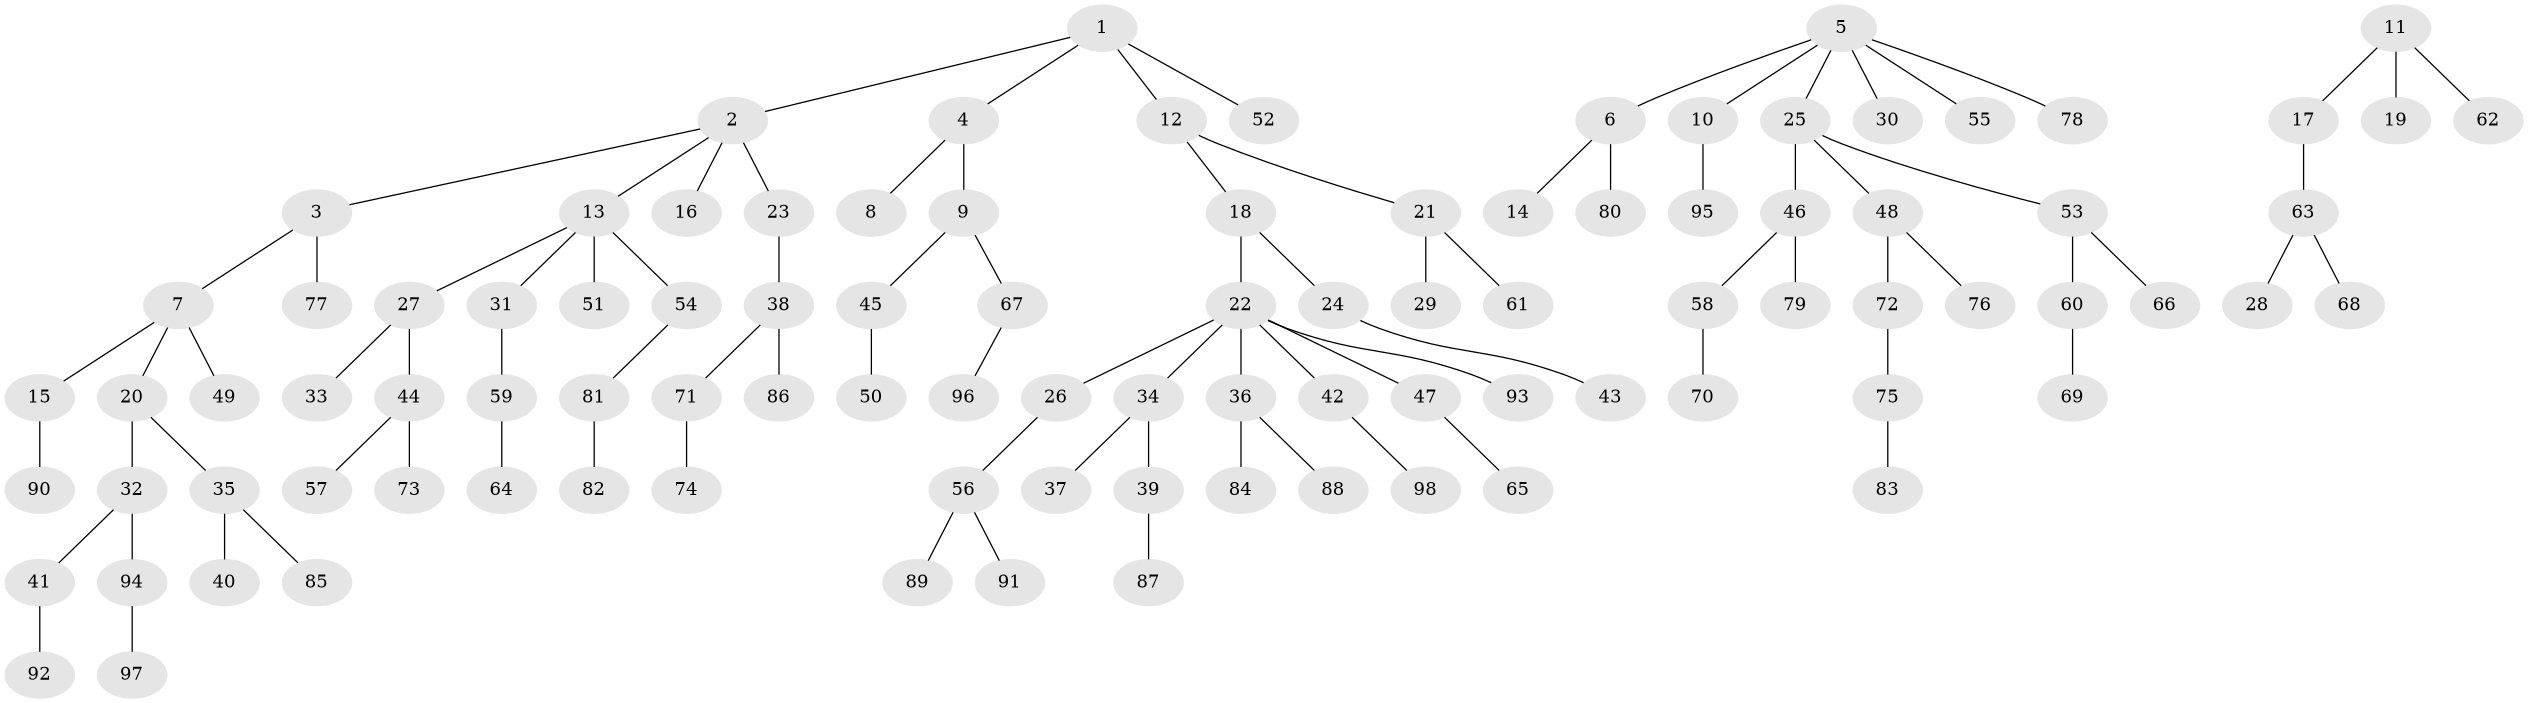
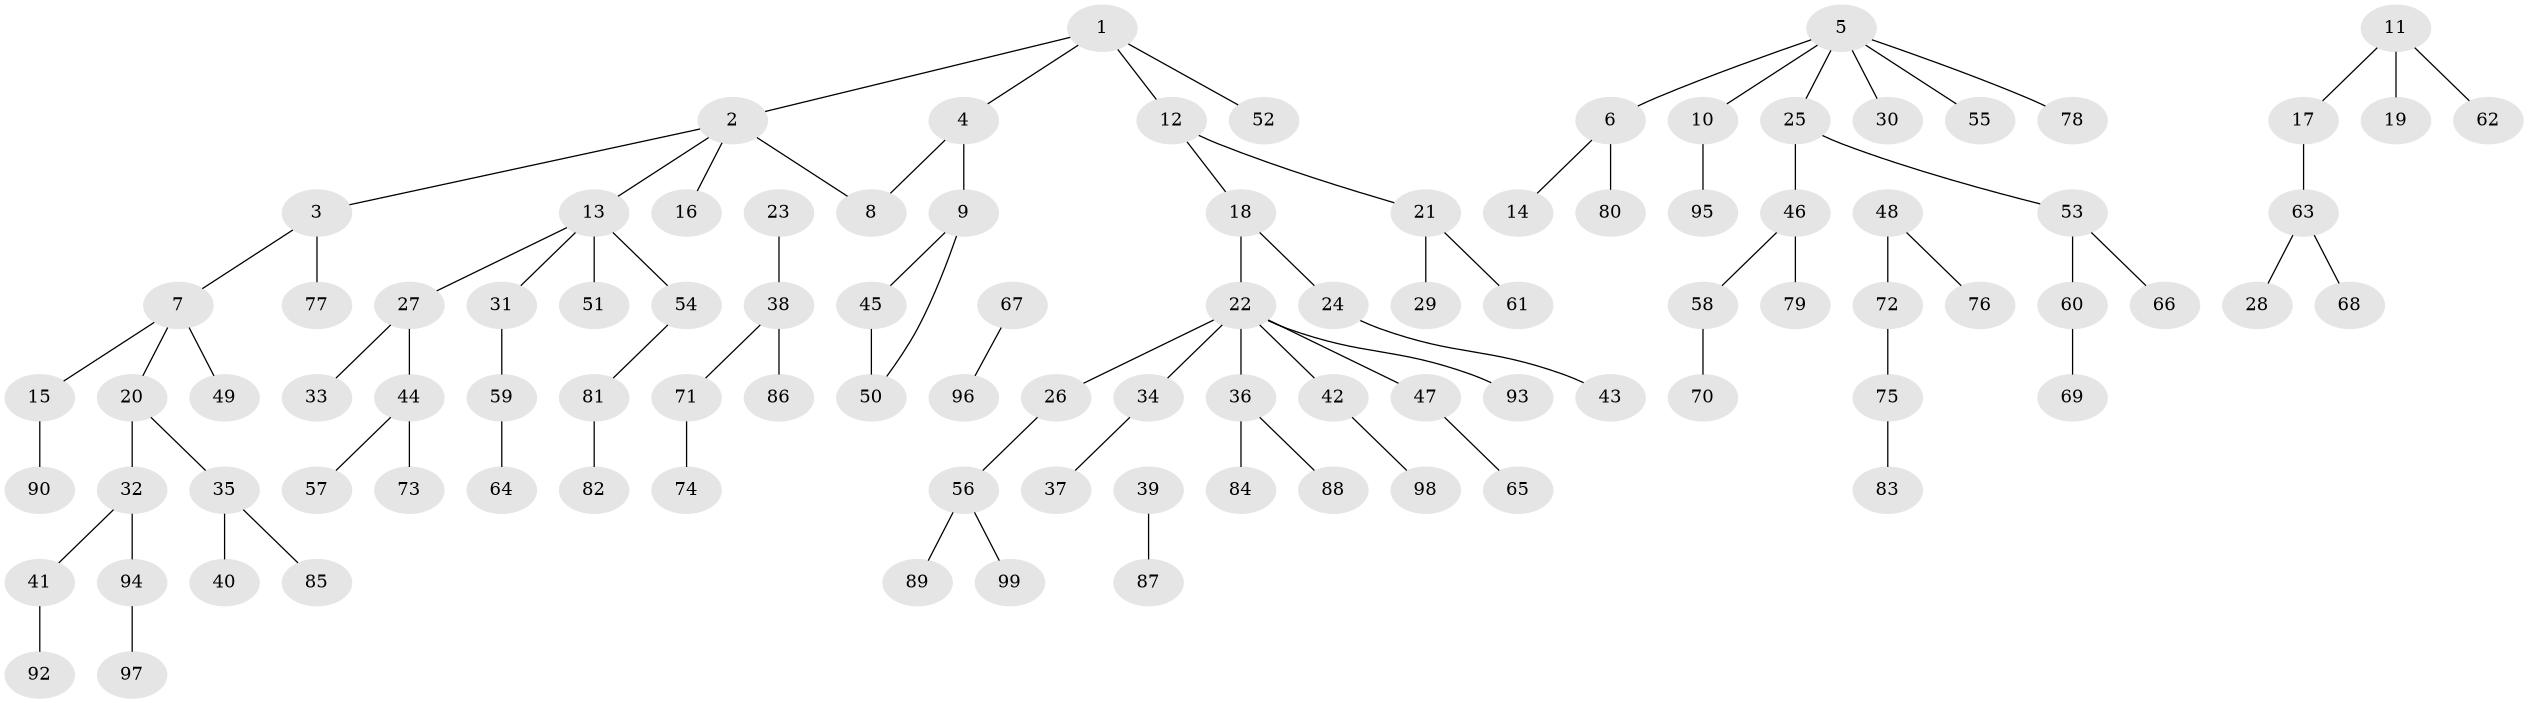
(756, 167) -> (802, 167)
(1841, 167) -> none
(988, 259) -> (927, 309)
(1149, 444) -> none
(1010, 583) -> (1010, 583)
